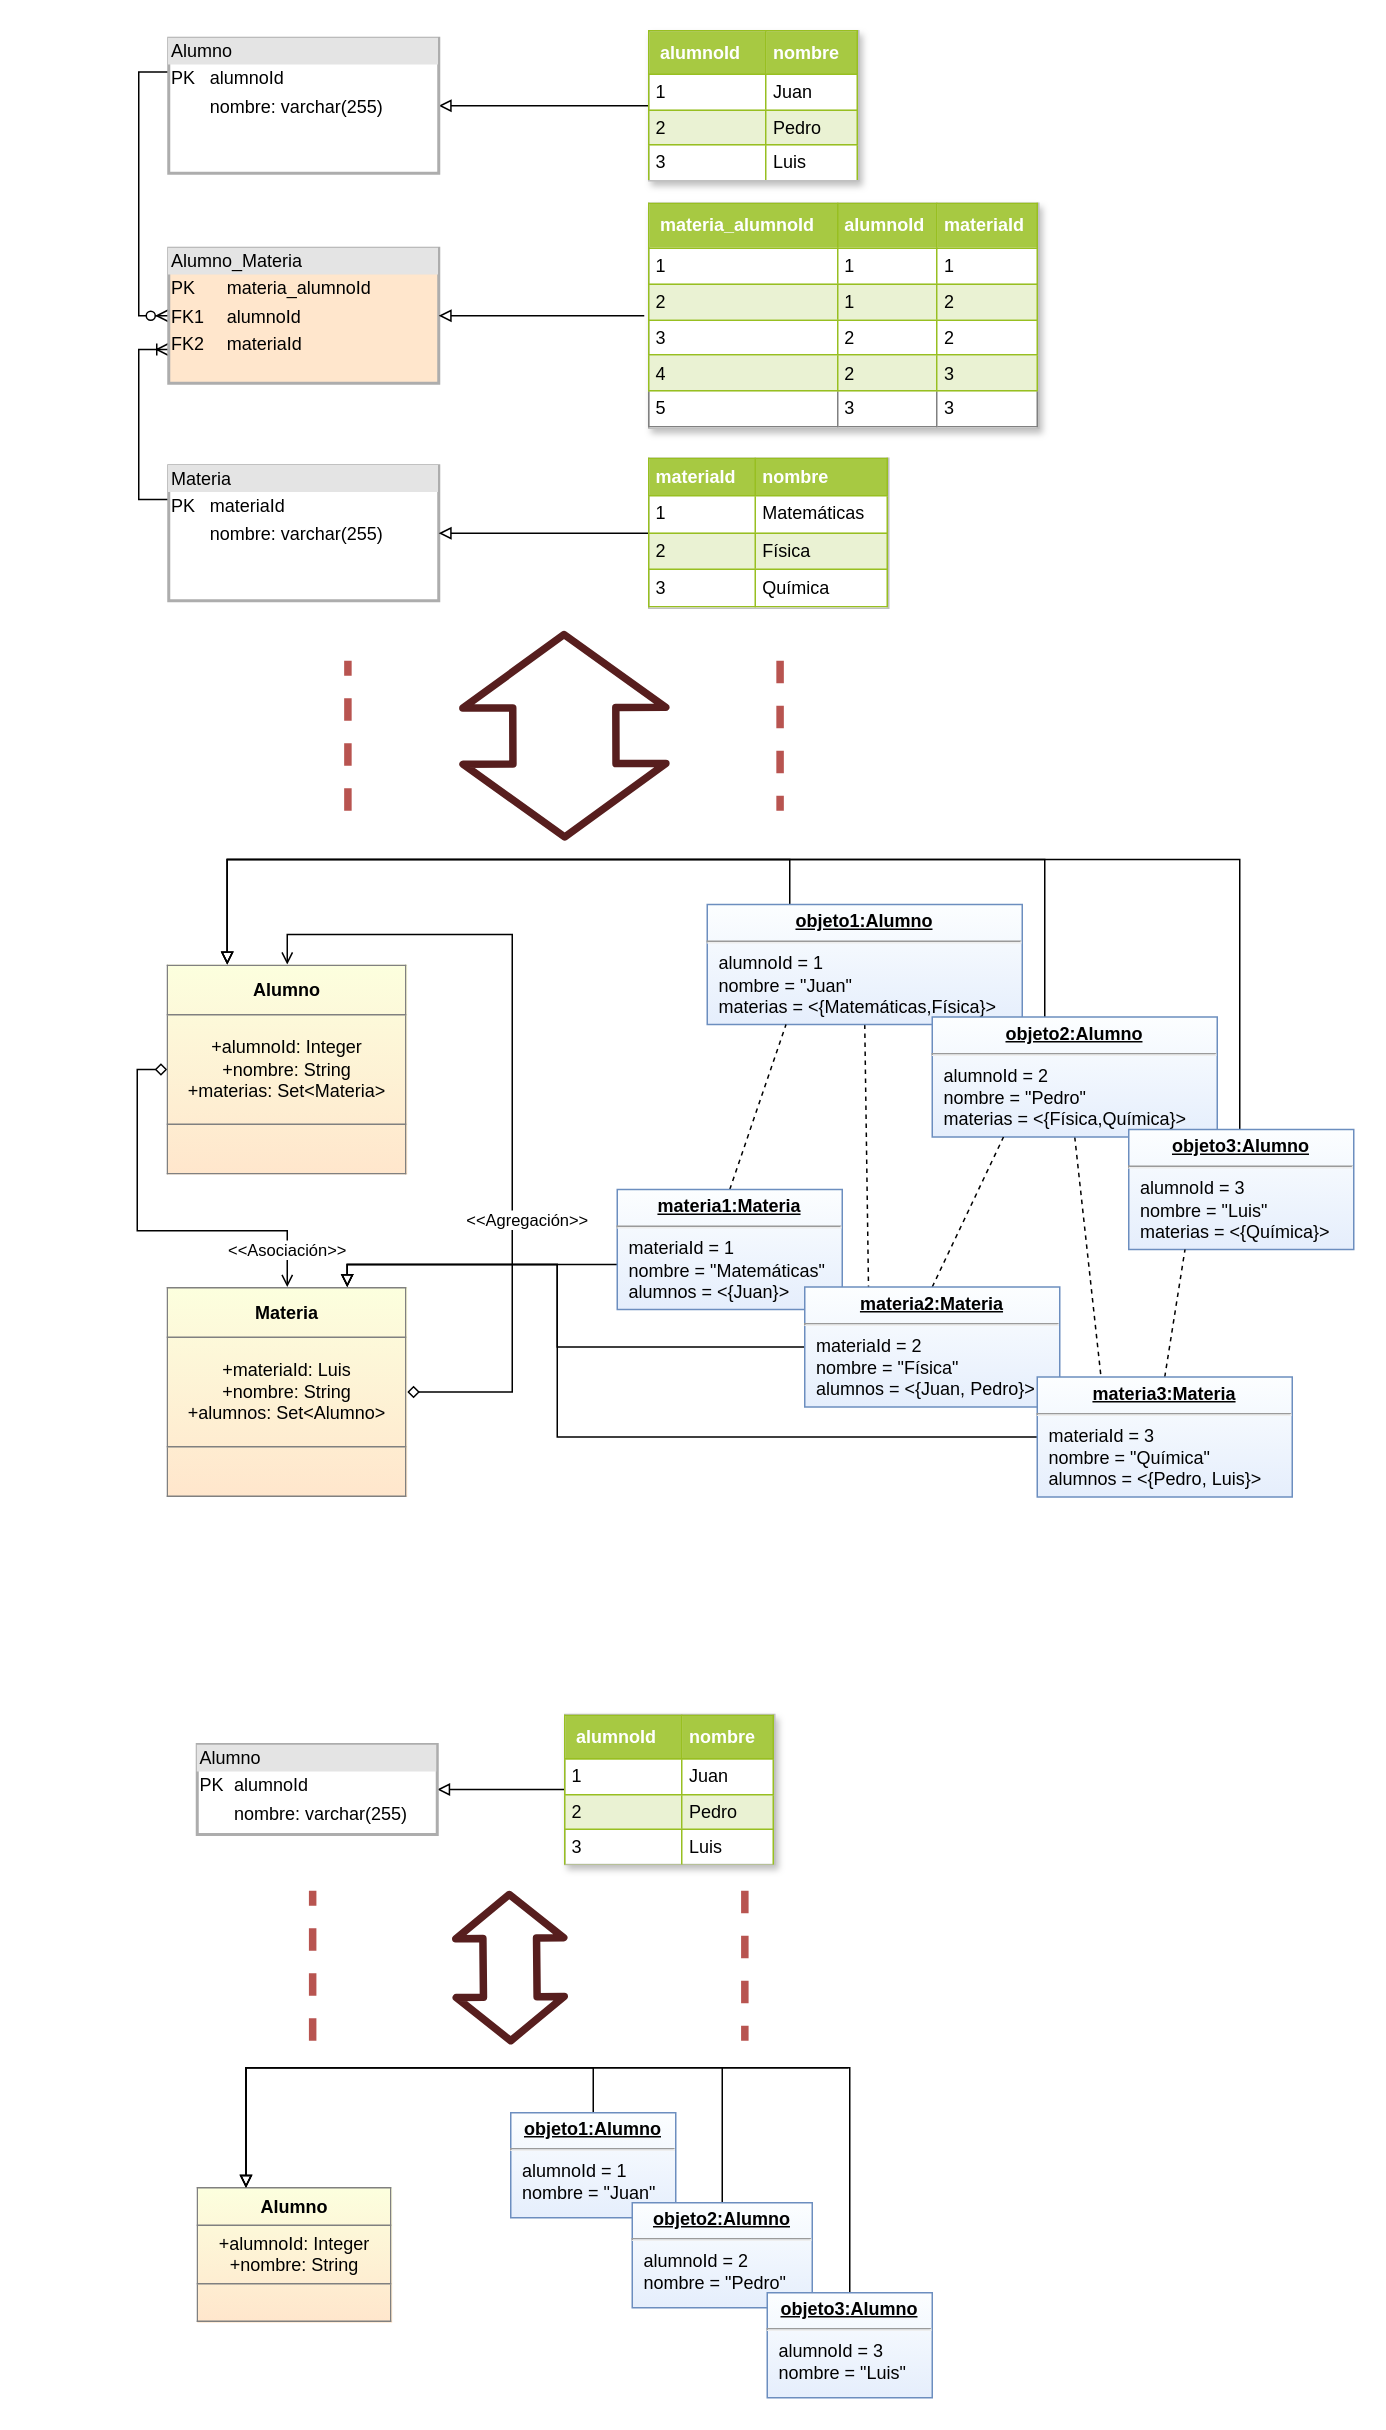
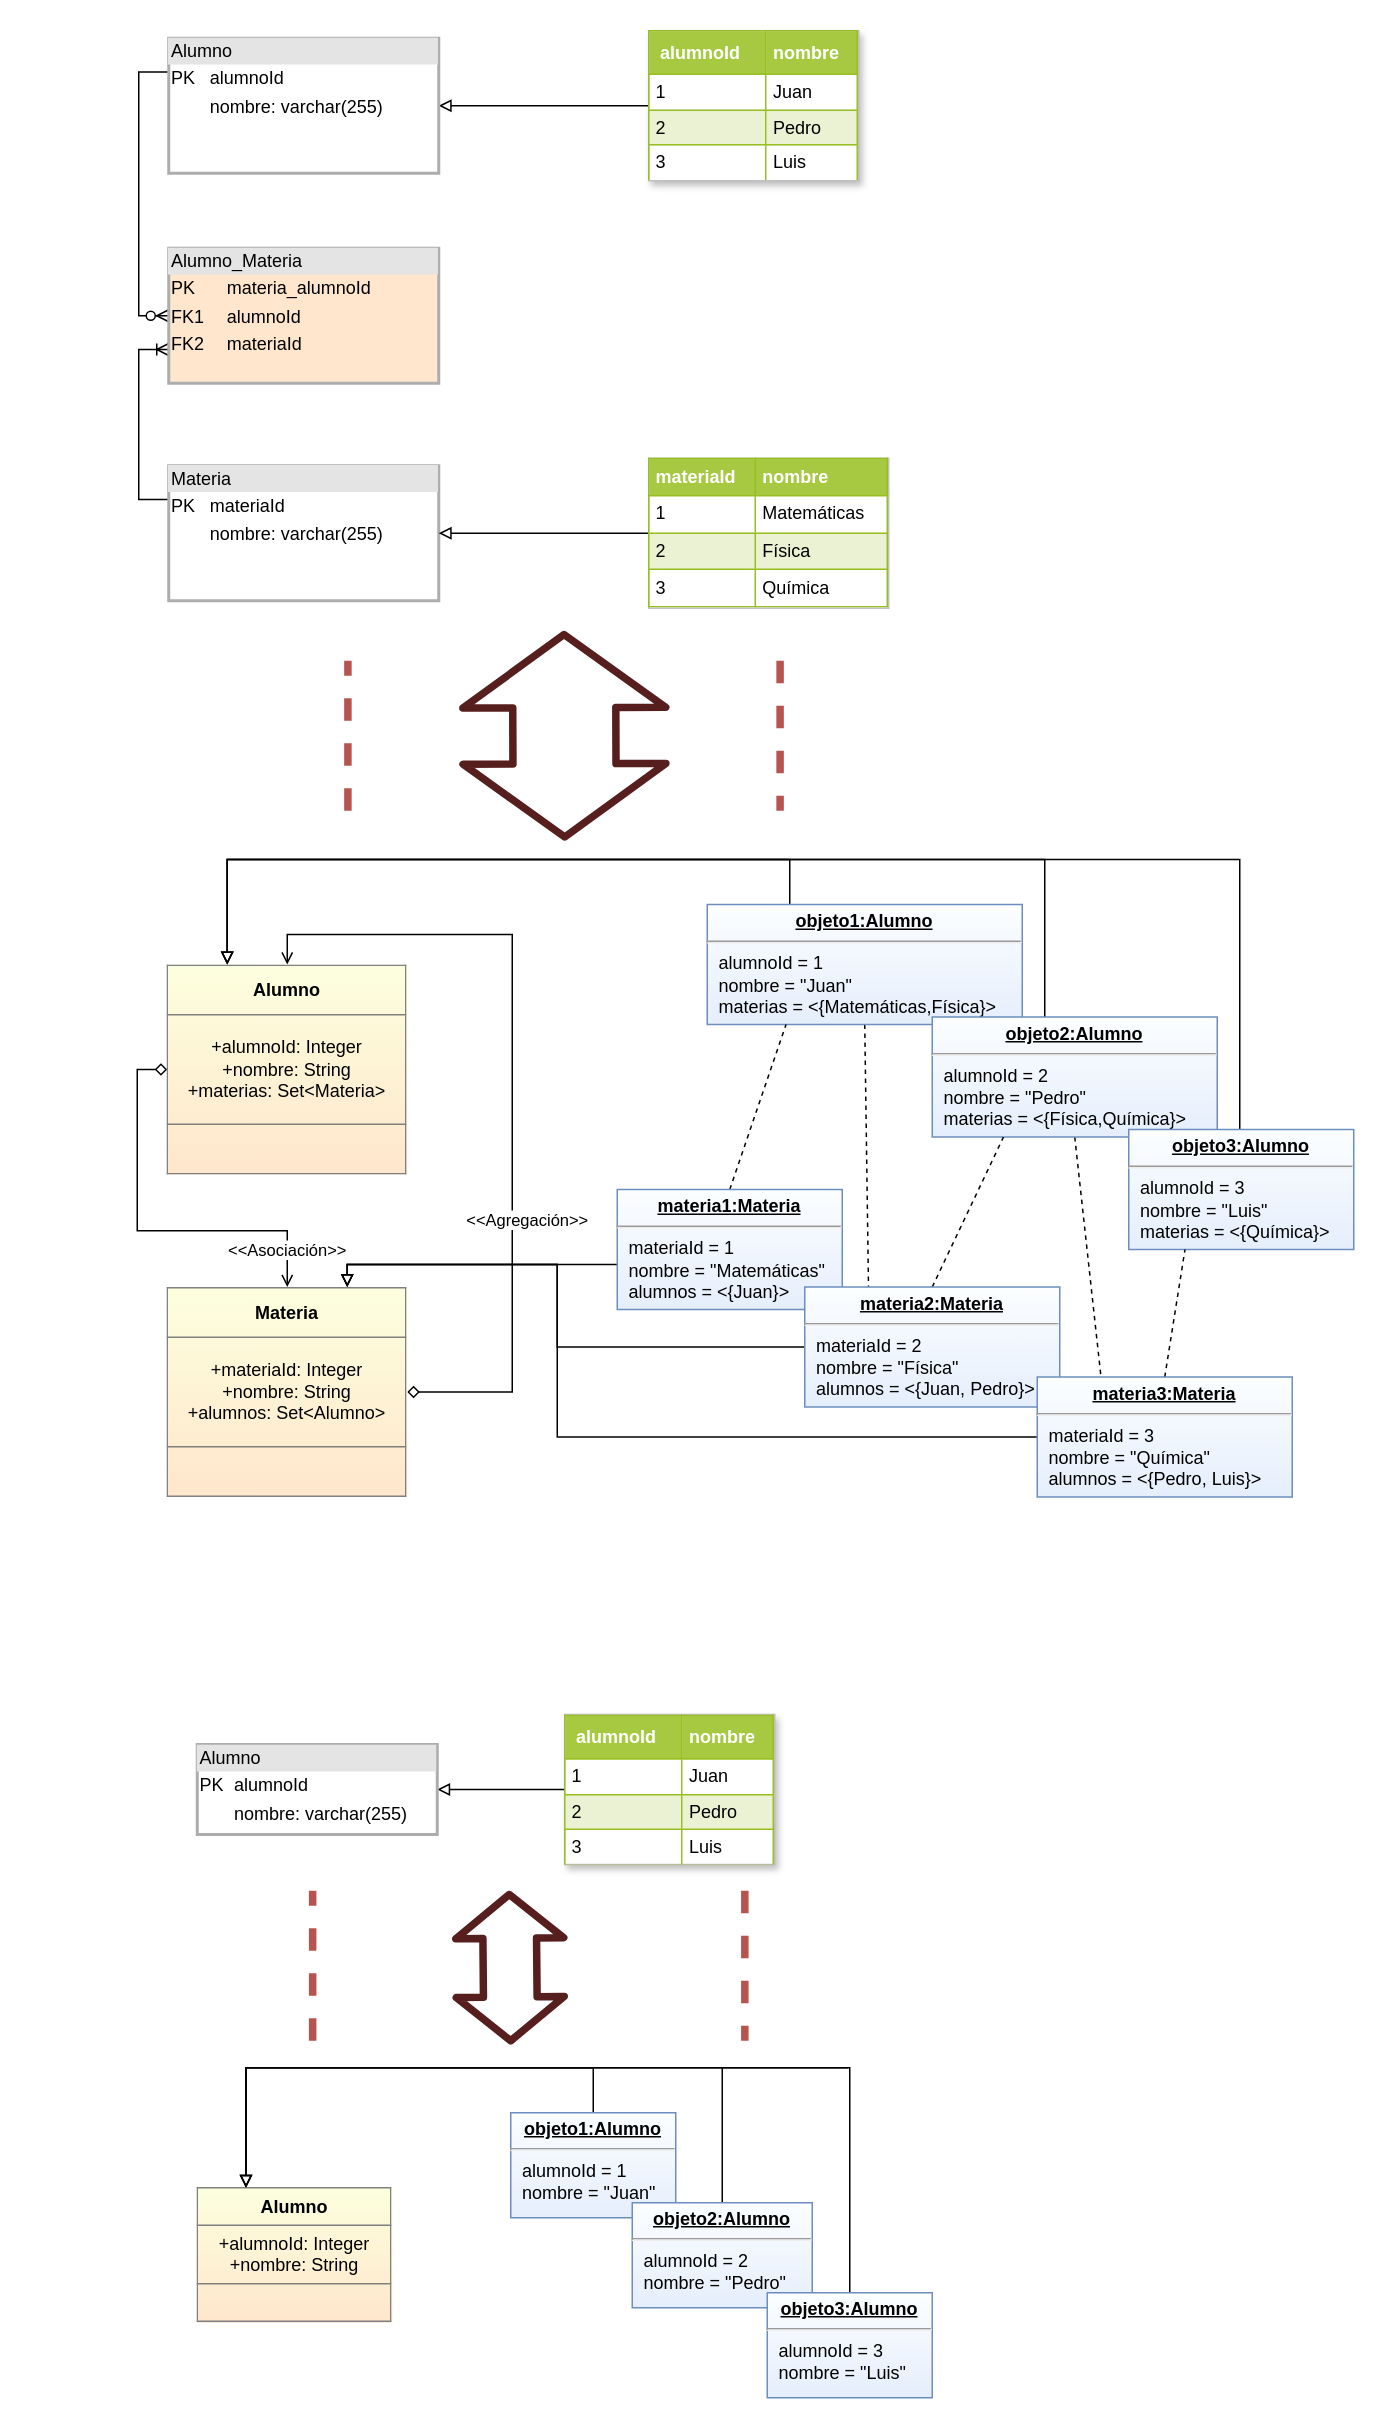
(548, 316) -> none
(844, 316) -> none
(264, 1331) -> (264, 1331)
